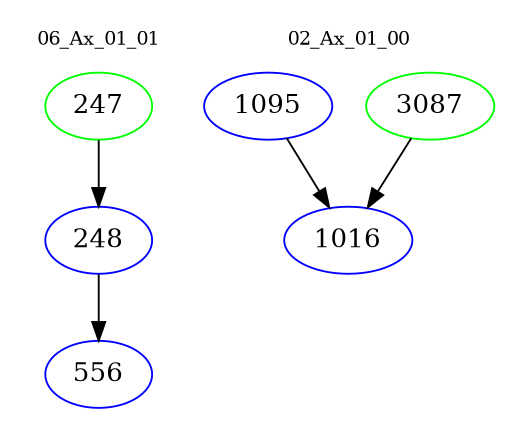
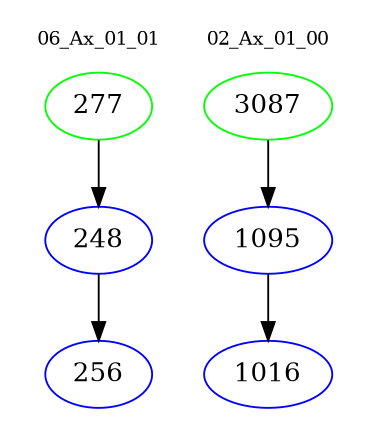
(99, 106) -> (99, 106)
(395, 165) -> (268, 164)
(99, 374) -> (99, 374)
